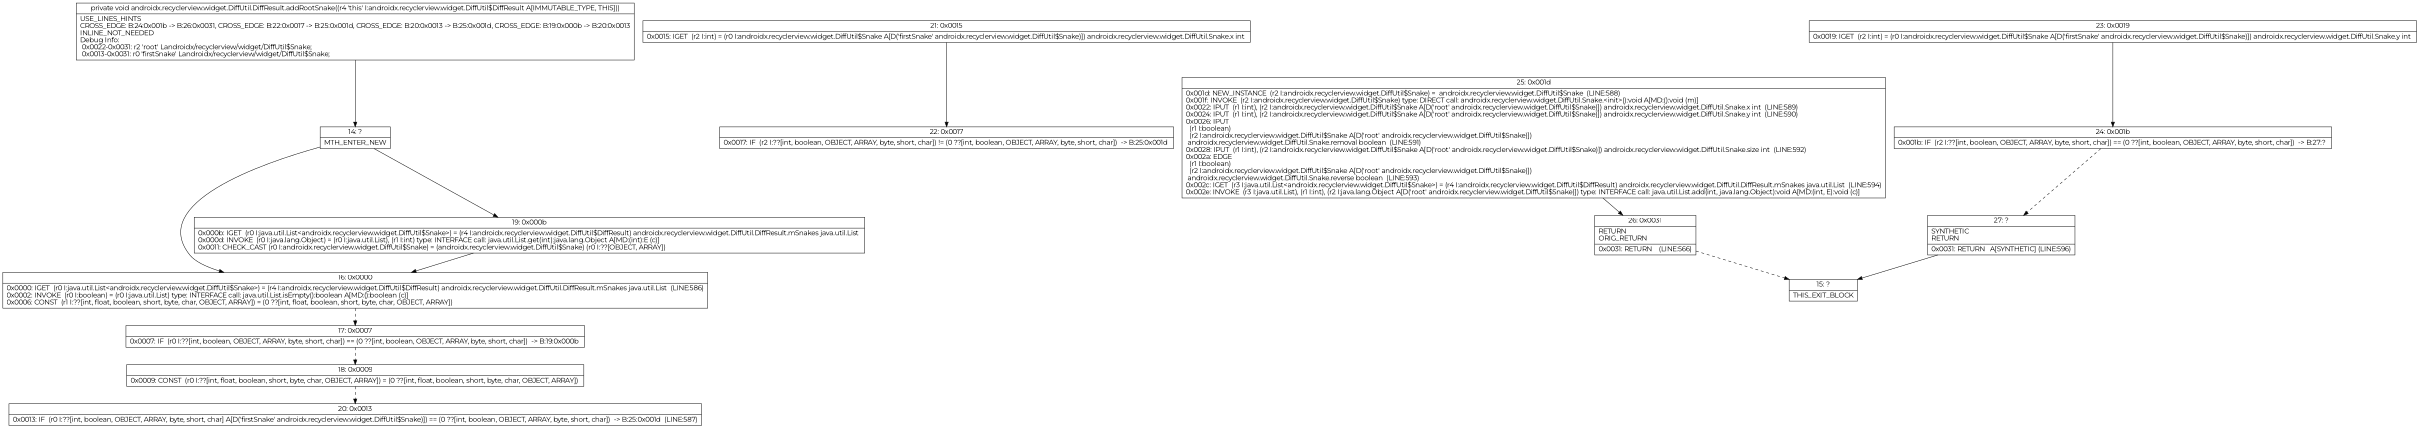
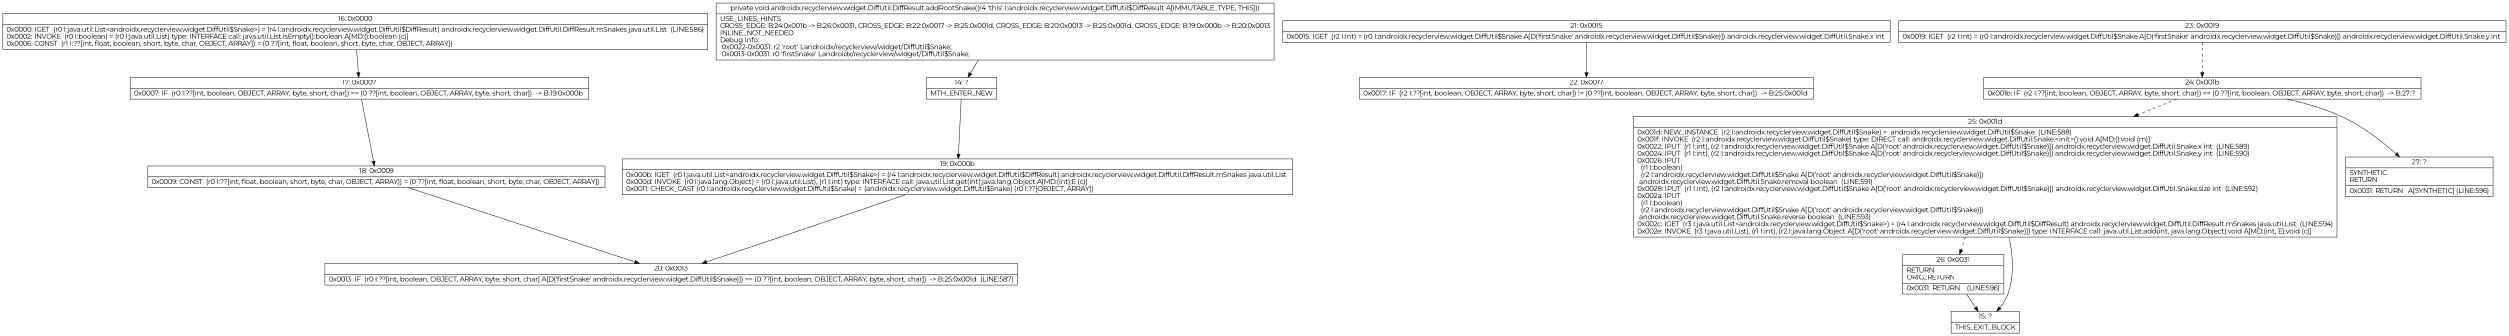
(2113, 82) -> (2202, 57)
none -> (2157, 107)
(1211, 157) -> (1661, 196)
(2064, 180) -> (2346, 118)
(214, 190) -> none
(1611, 205) -> (1963, 244)
(1645, 249) -> (1953, 288)
(445, 262) -> (806, 228)
(1740, 265) -> (1971, 301)
(1900, 266) -> (2012, 274)
(355, 315) -> (357, 61)
(355, 354) -> (368, 130)
(355, 393) -> (521, 225)
